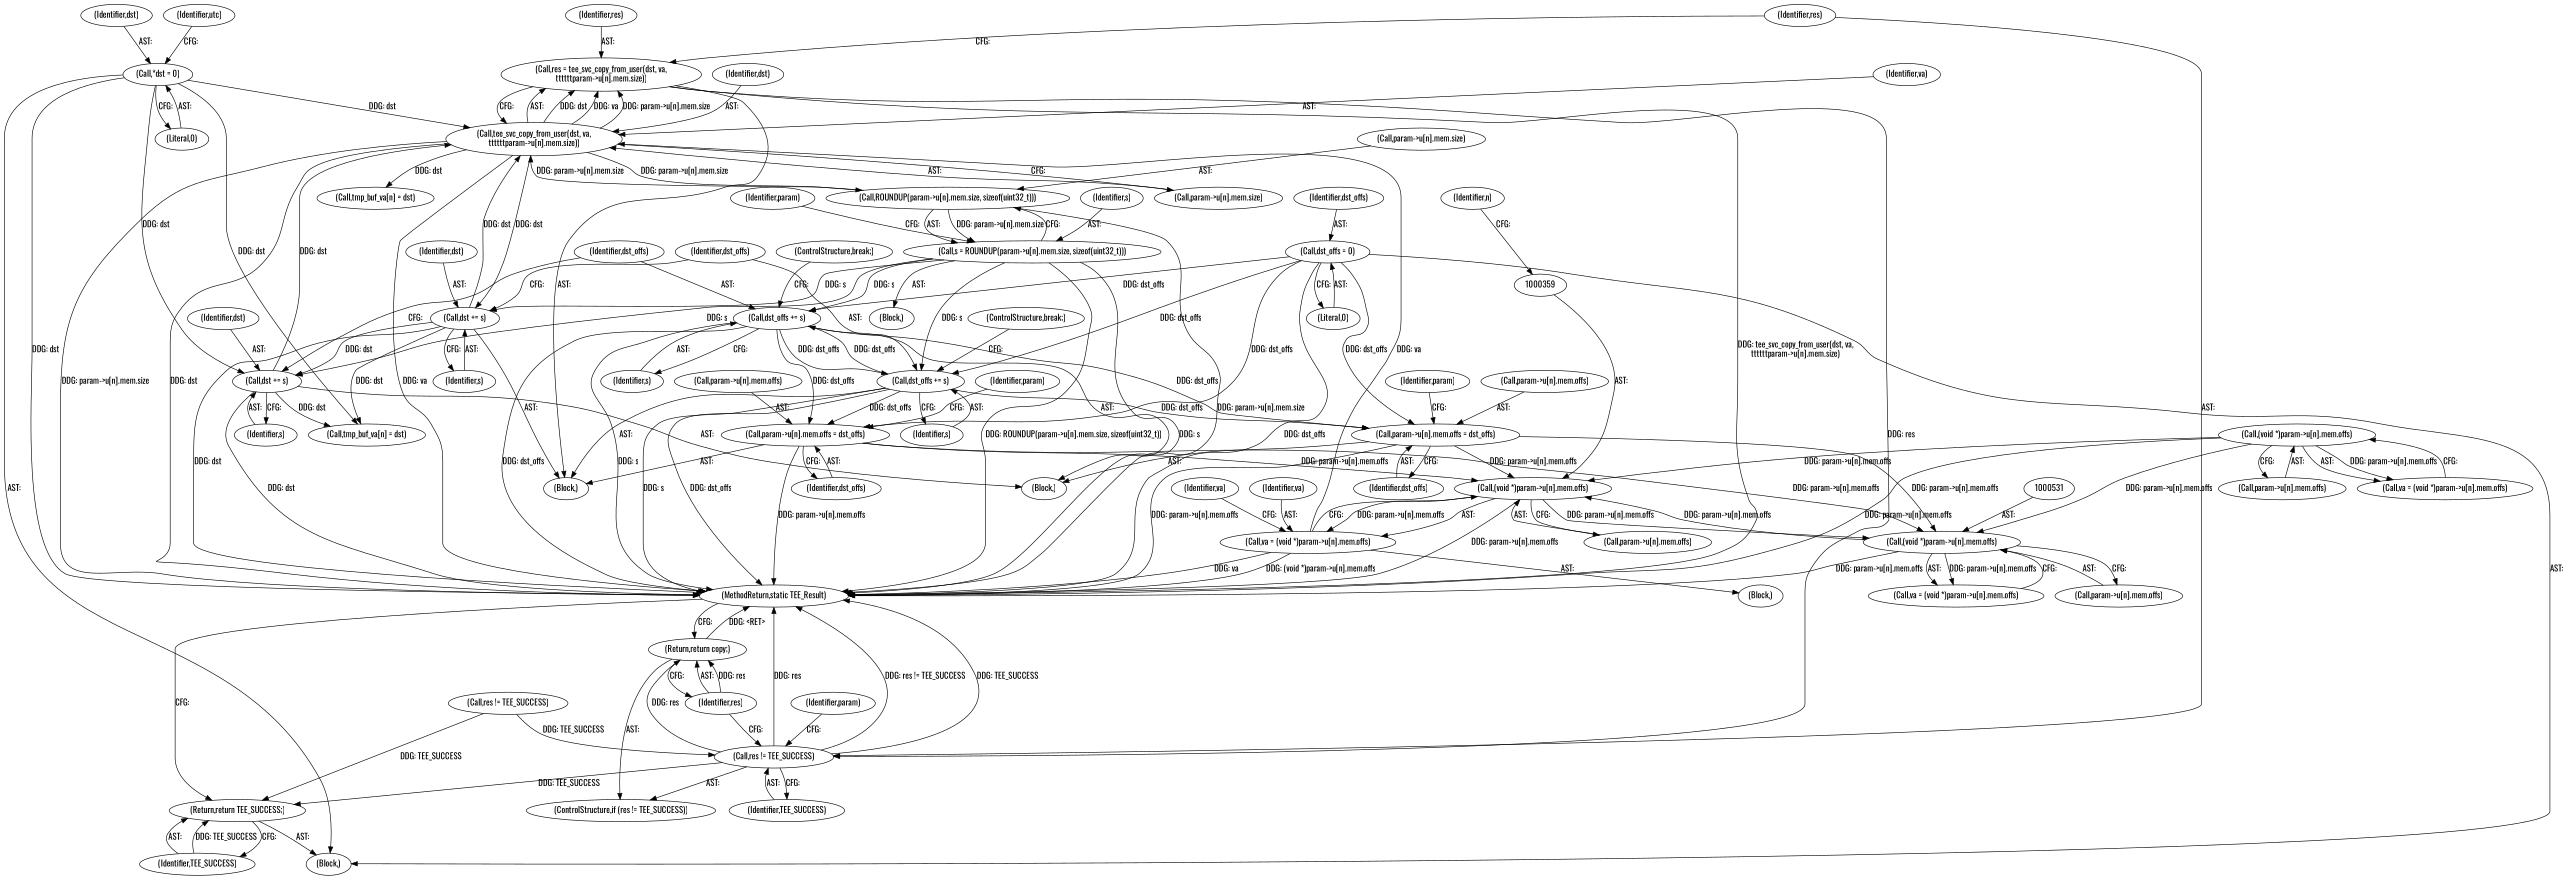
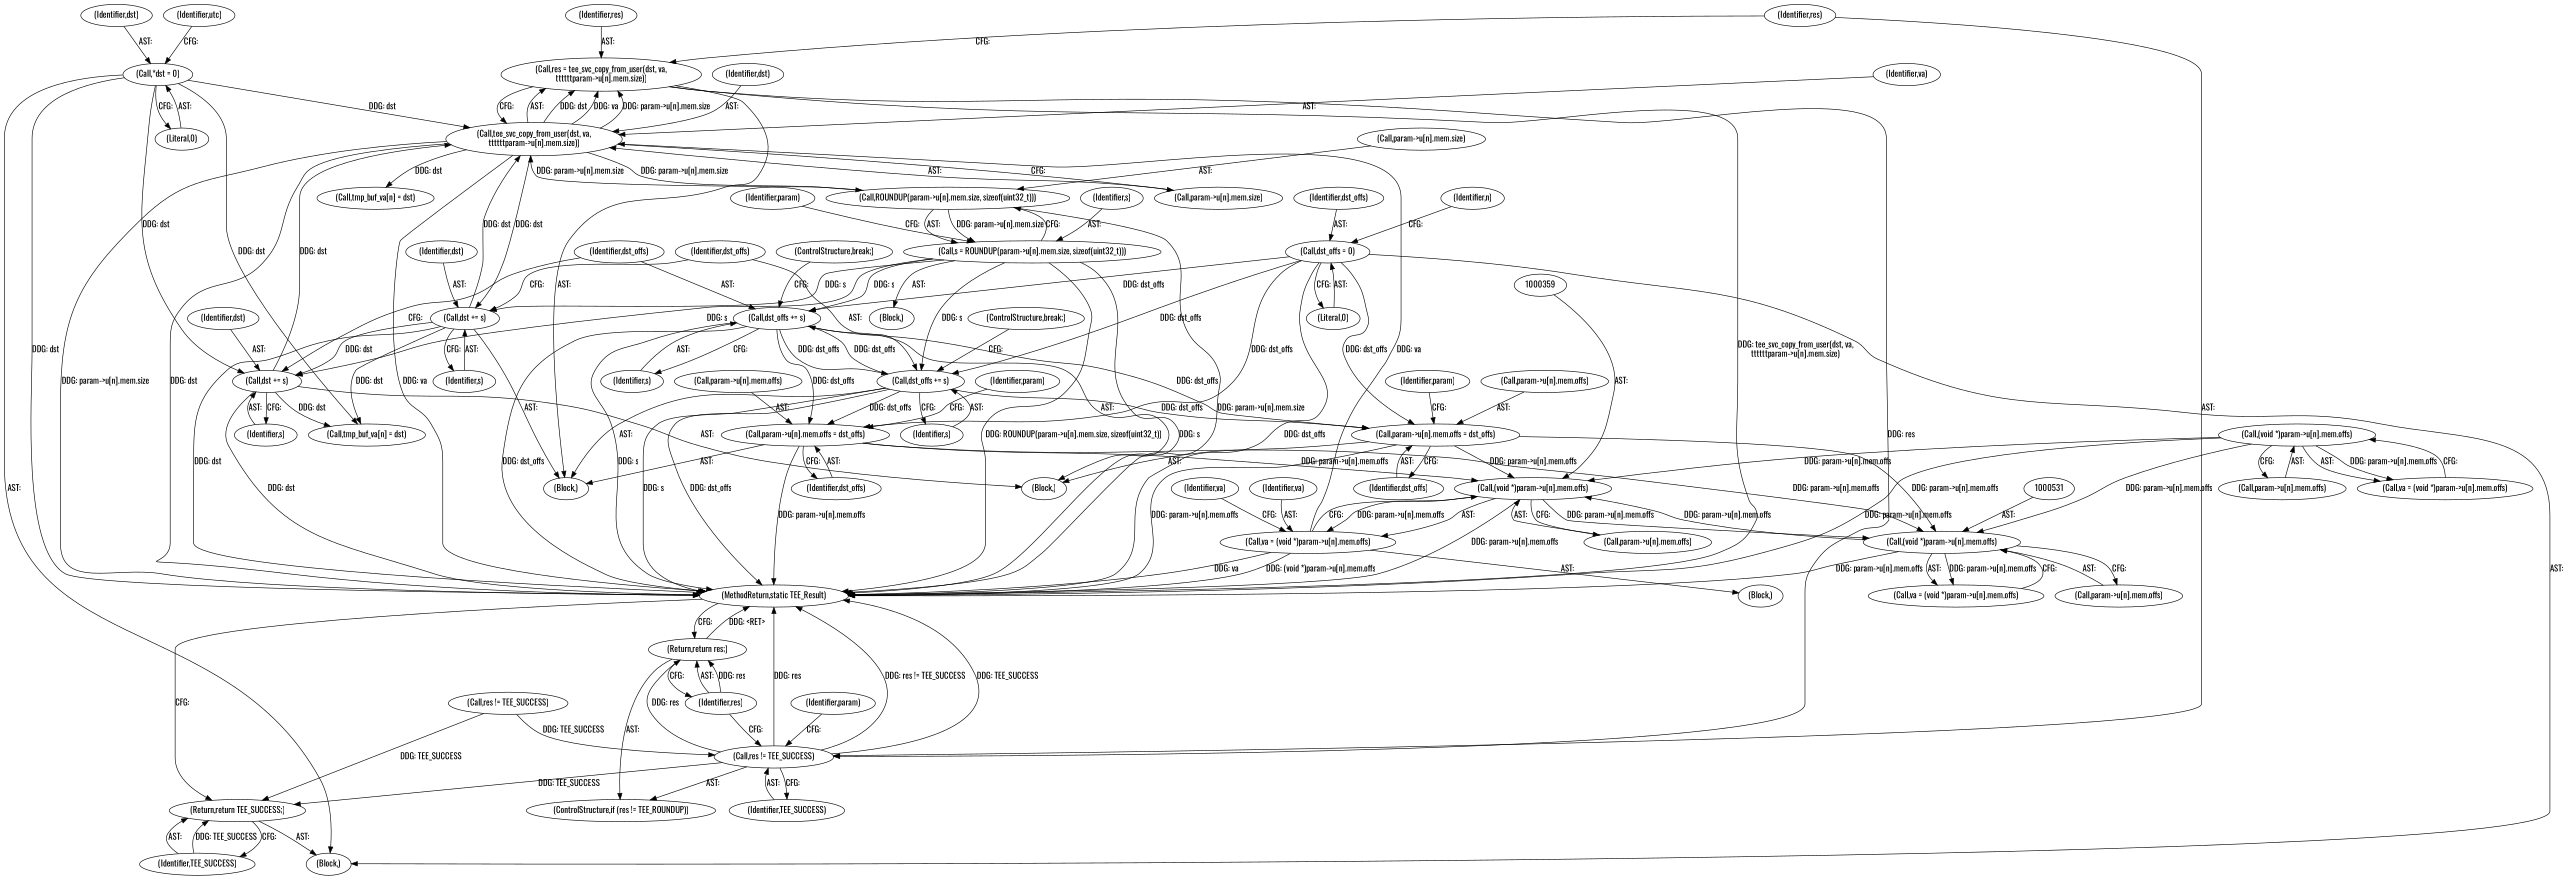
(1505, 239) -> (1407, 223)
(697, 650) -> (697, 650)
(621, 811) -> (621, 811)
